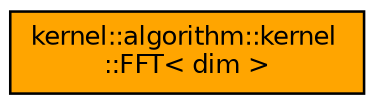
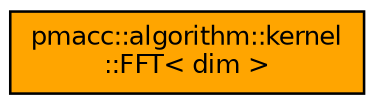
(187, 53) -> (187, 53)
